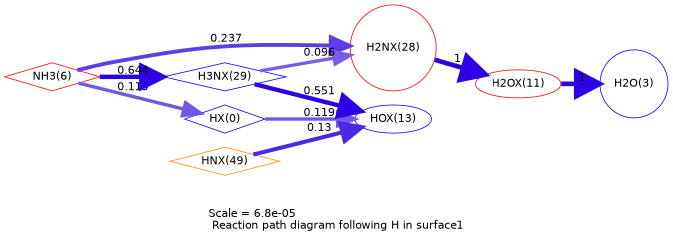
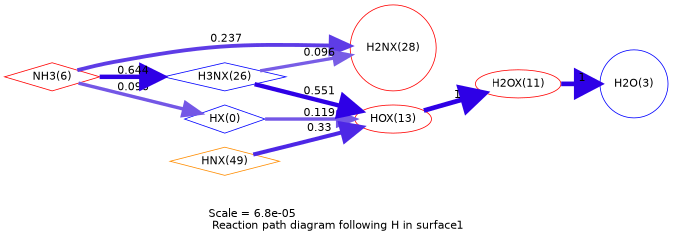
(449, 64) -> (443, 105)
(225, 77) -> (225, 77)
(132, 87) -> (132, 87)
(393, 119) -> (393, 119)
(318, 128) -> (318, 128)
